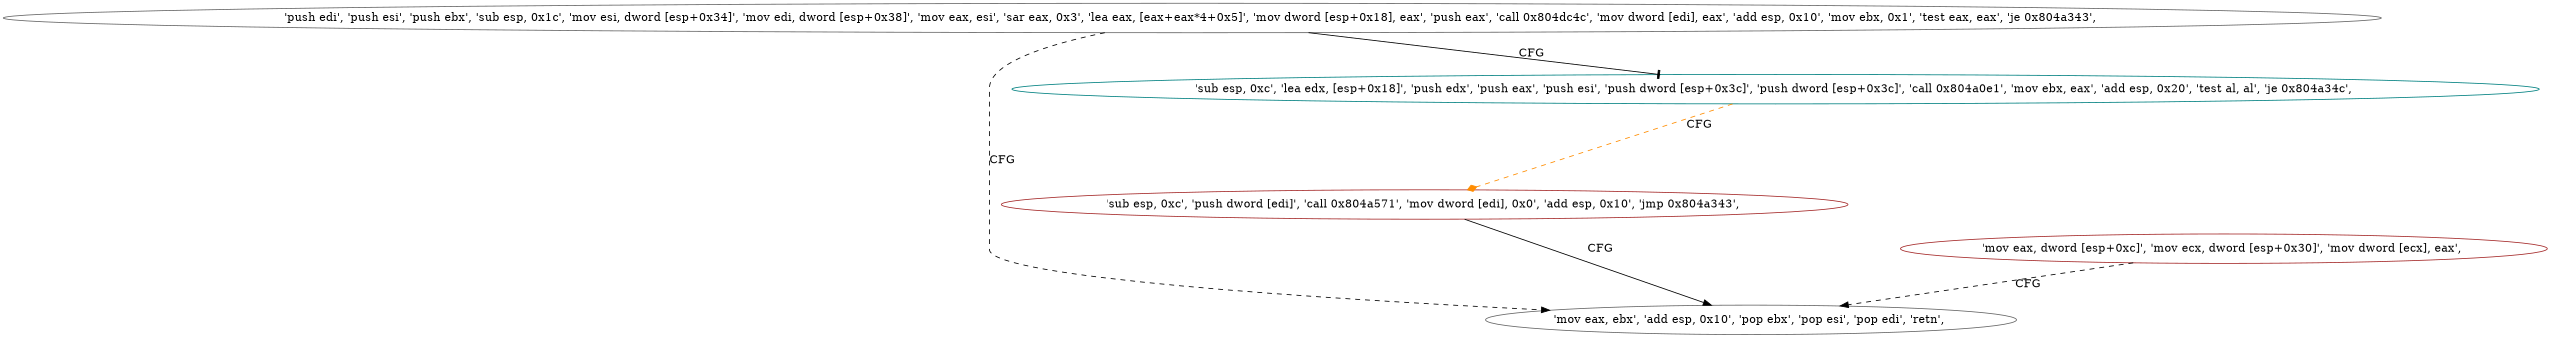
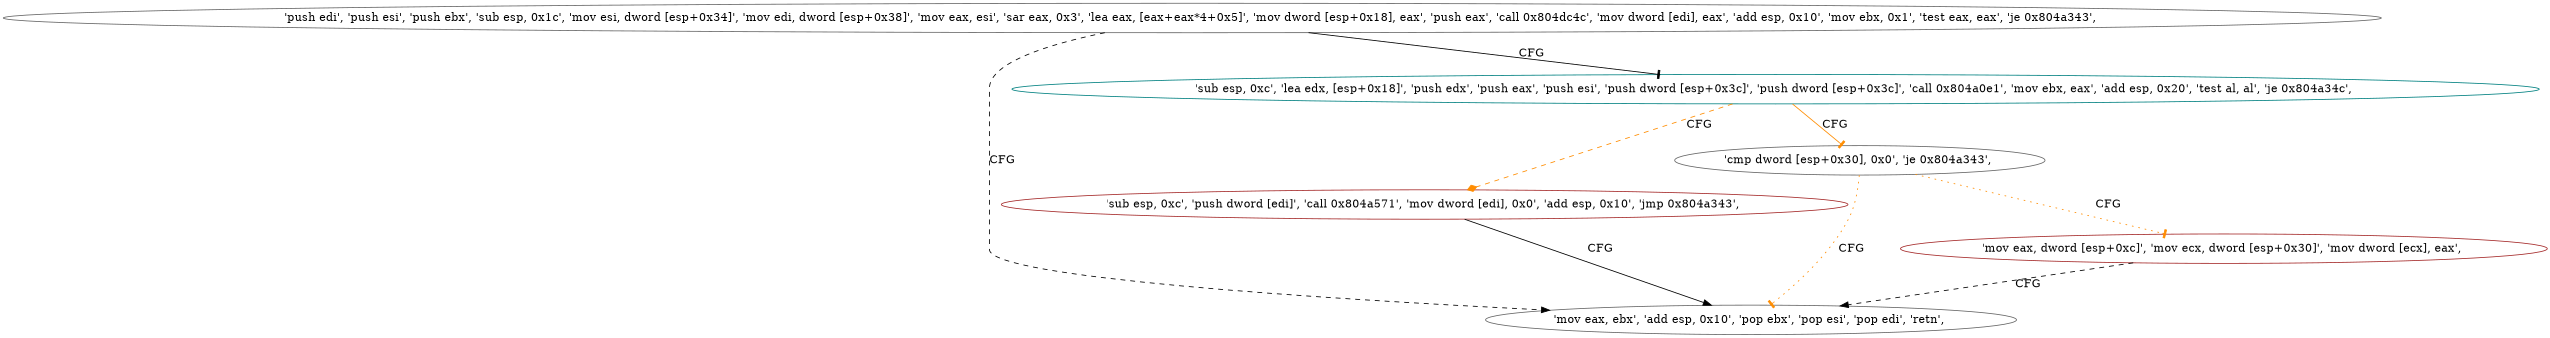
none -> (1860, 160)
